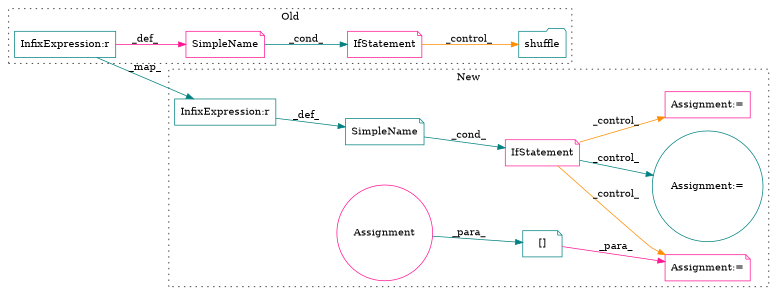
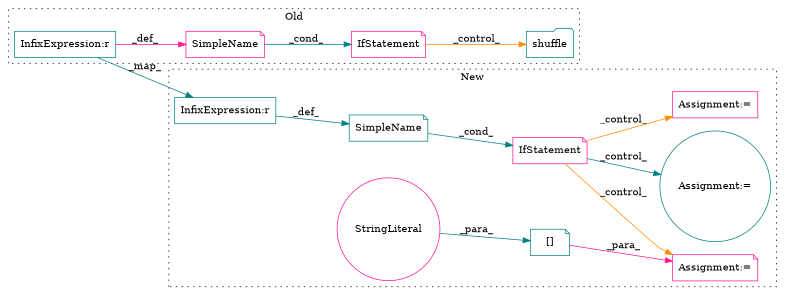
(385, 233) -> (389, 229)
